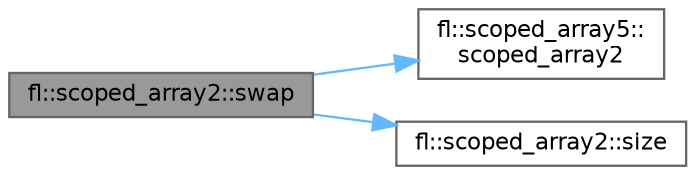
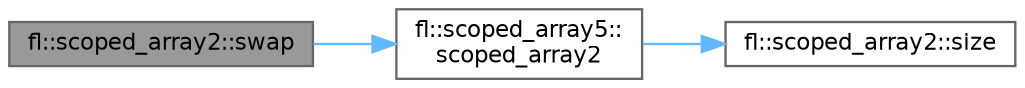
(343, 118) -> (672, 44)
